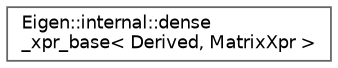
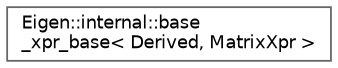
(169, 34) -> (169, 34)
